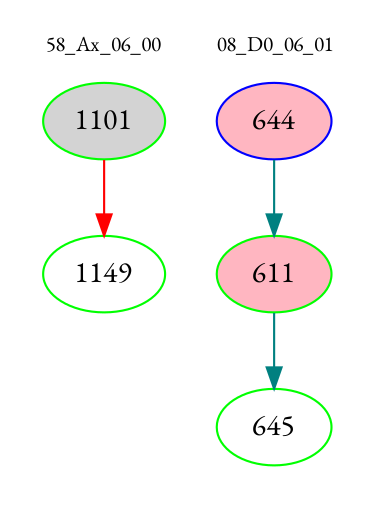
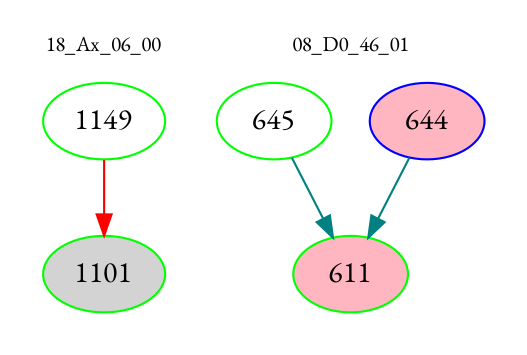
(104, 46) -> (104, 46)
(275, 46) -> (351, 46)
(104, 187) -> (104, 187)
(274, 340) -> (307, 188)
